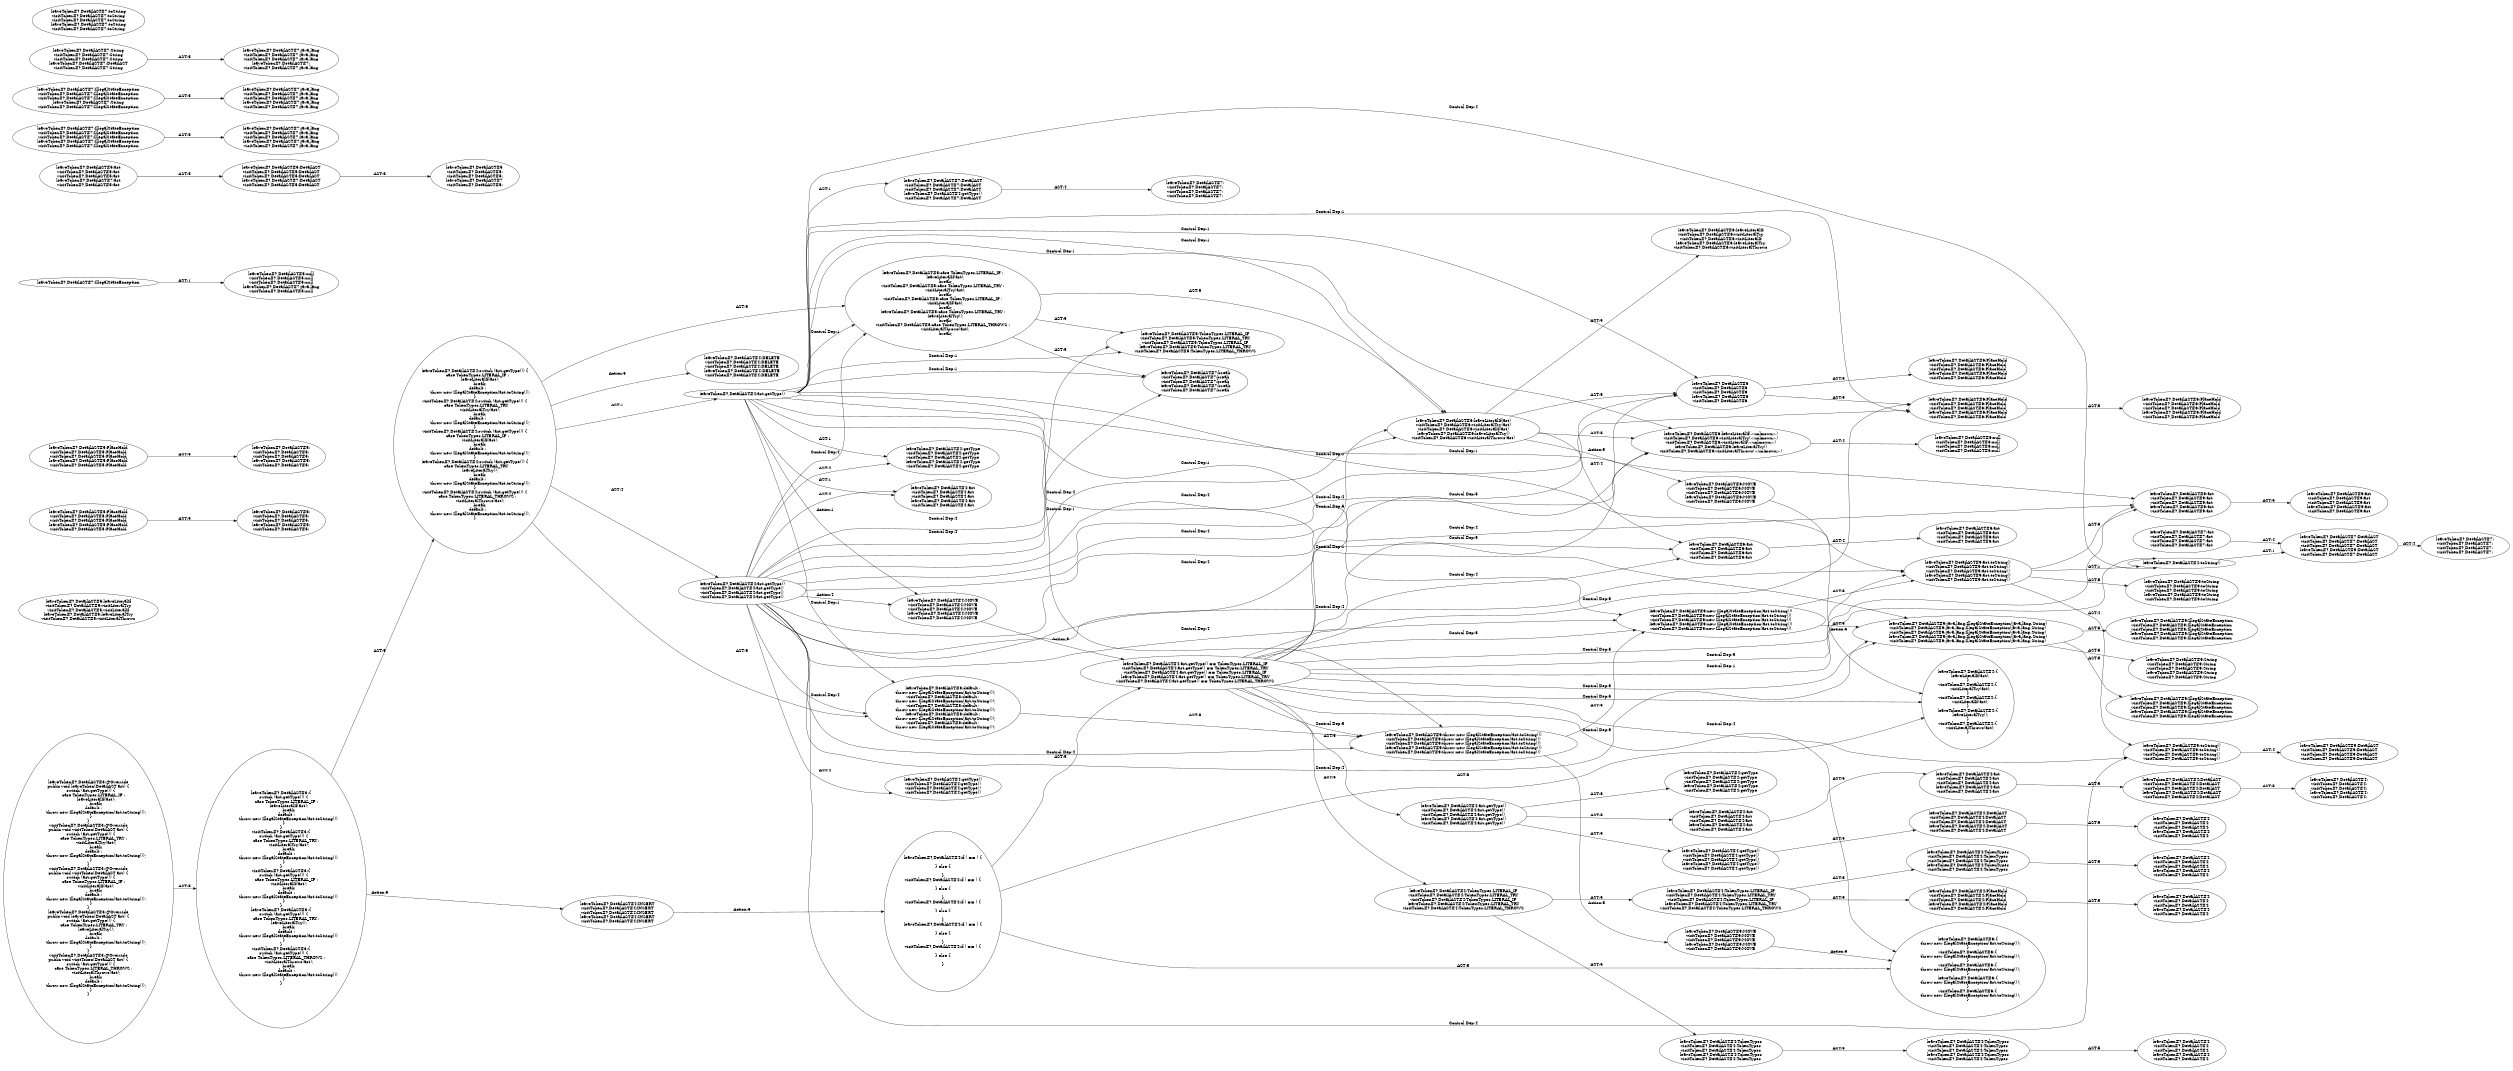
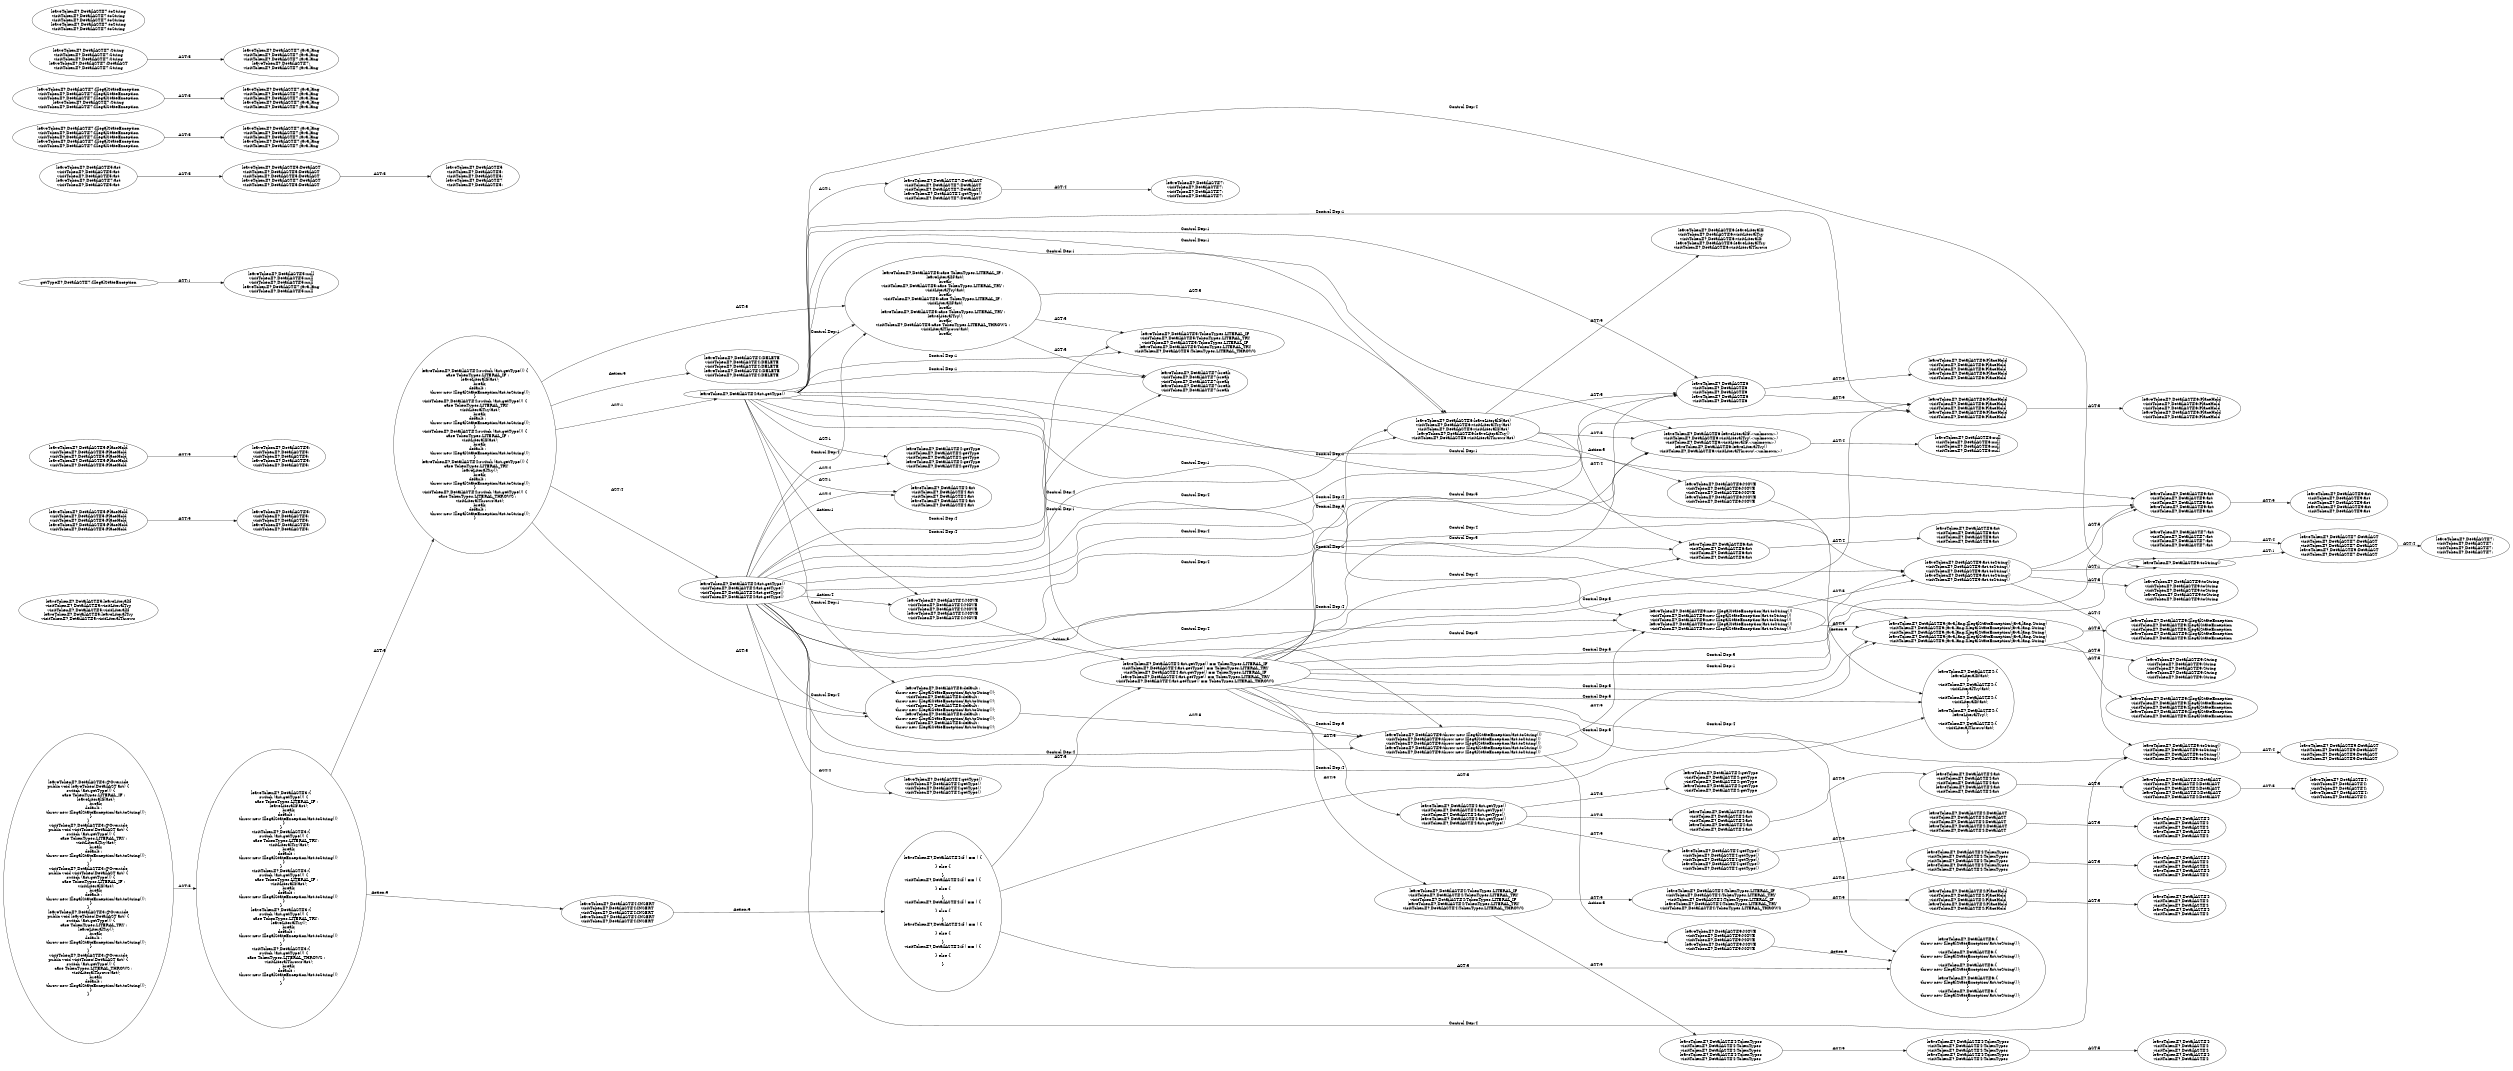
(88, 283) -> (88, 283)
(2182, 563) -> (2182, 563)
